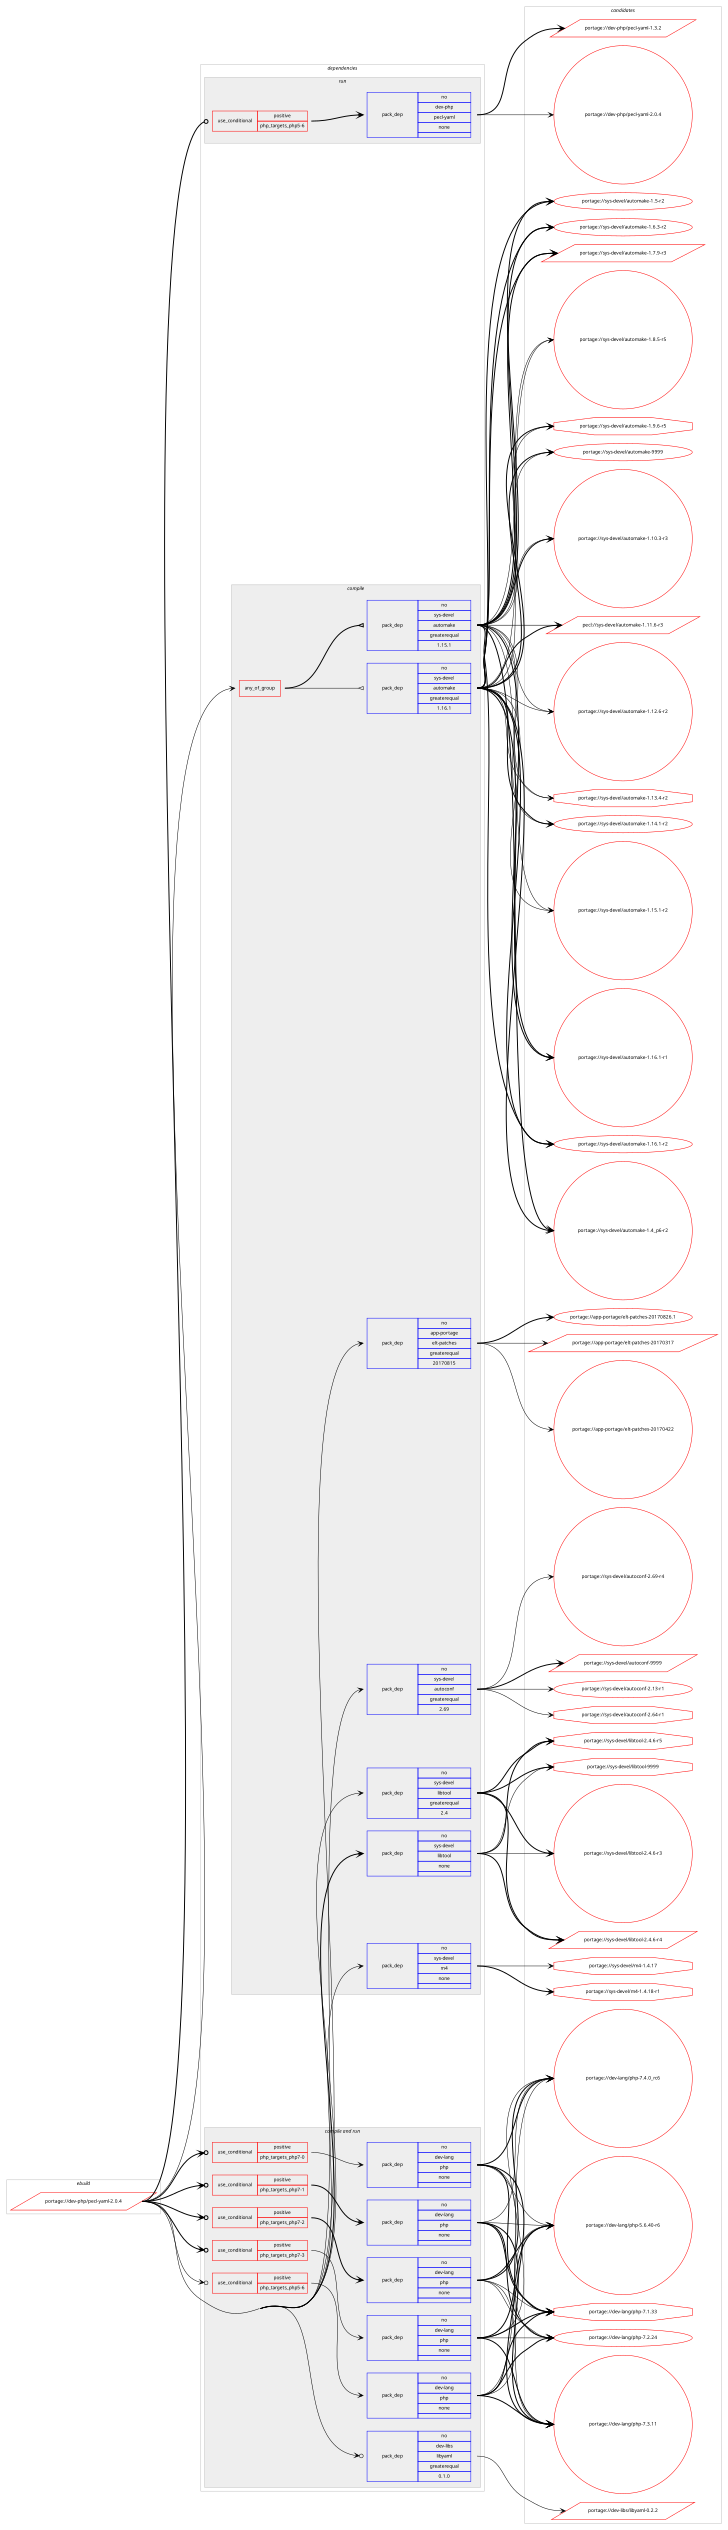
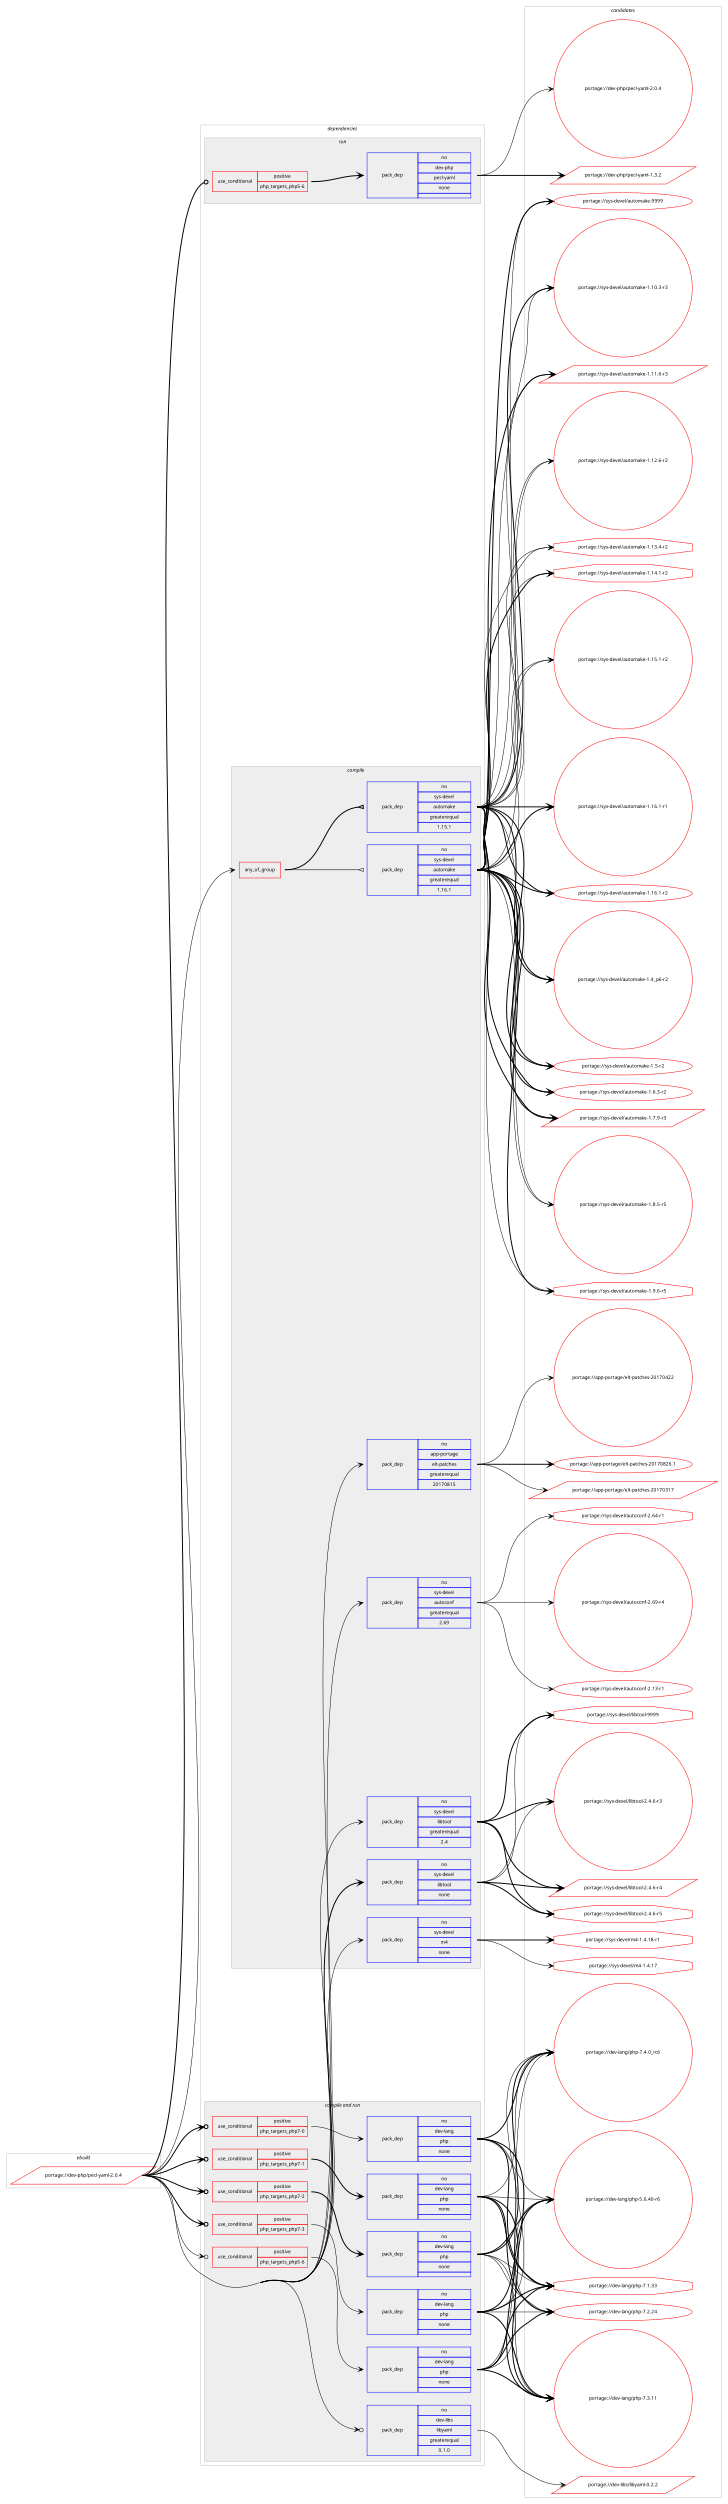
(623, 625) -> (623, 374)
(623, 824) -> (623, 573)
(623, 1663) -> none
